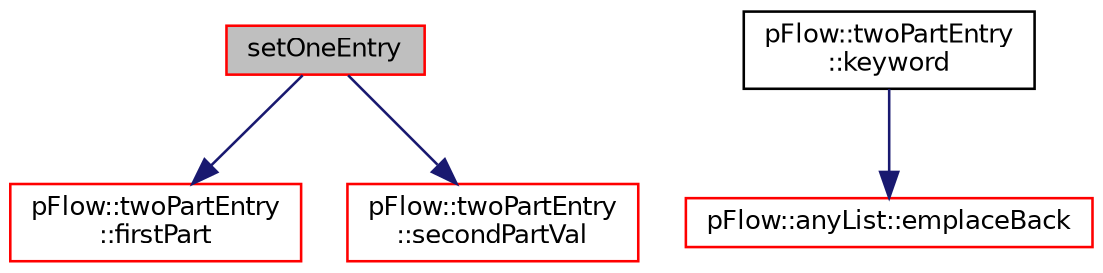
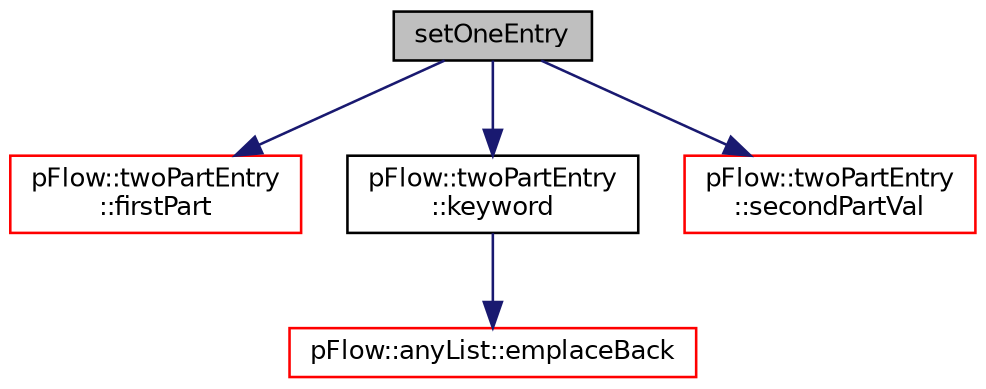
(326, 50) -> (493, 36)
none -> (493, 95)
